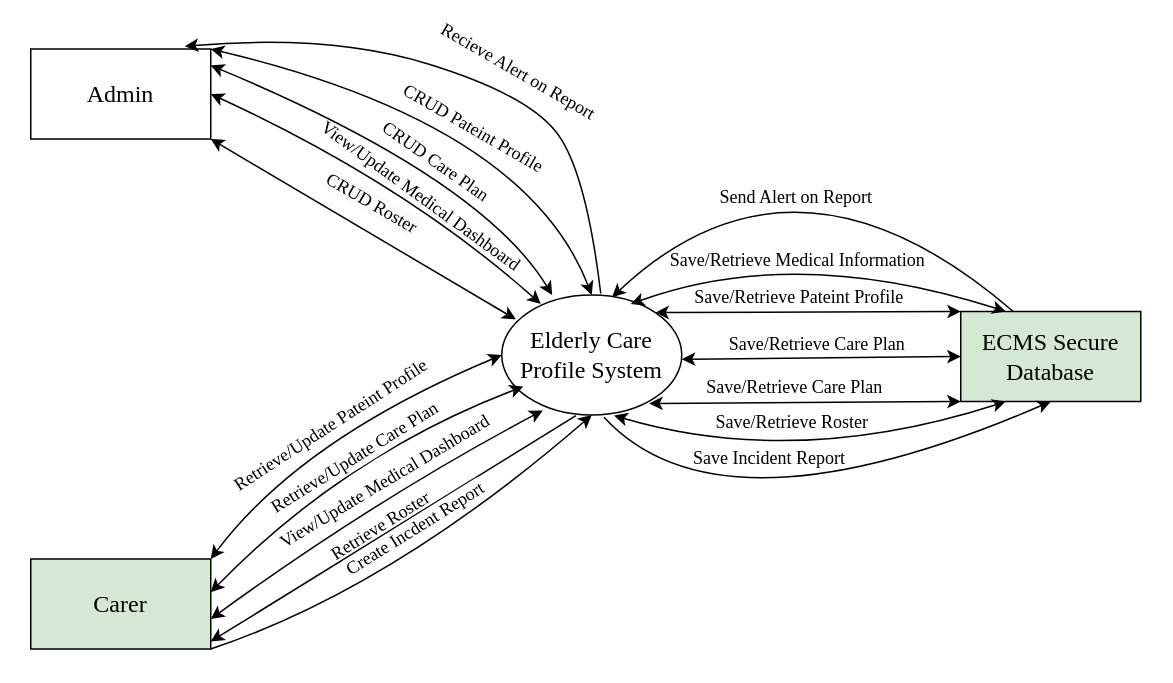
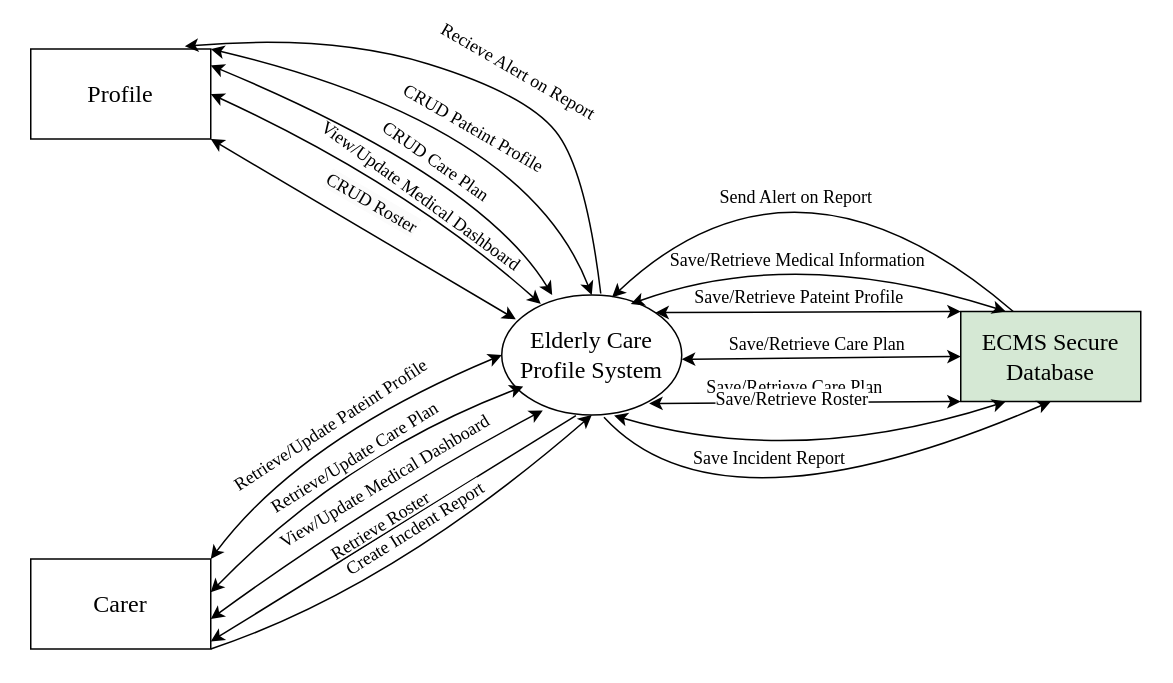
(121, 94) -> (121, 94)
(796, 419) -> (796, 397)
(121, 604) -> (121, 604)
